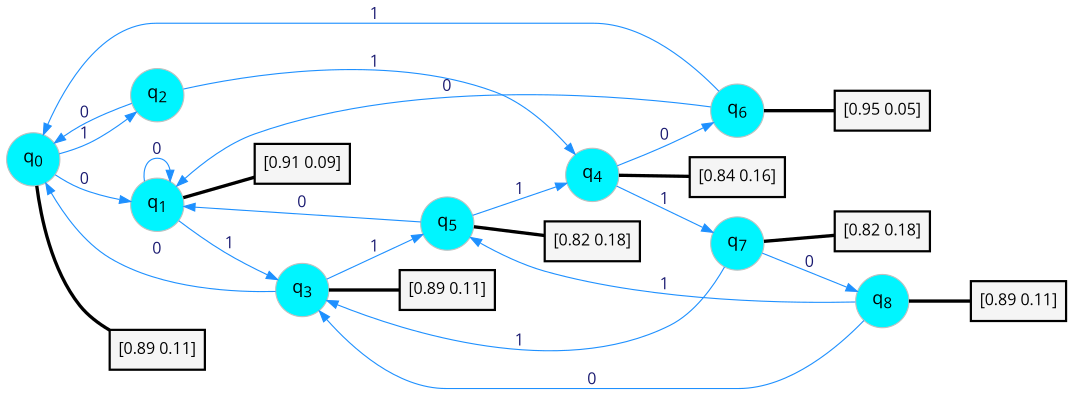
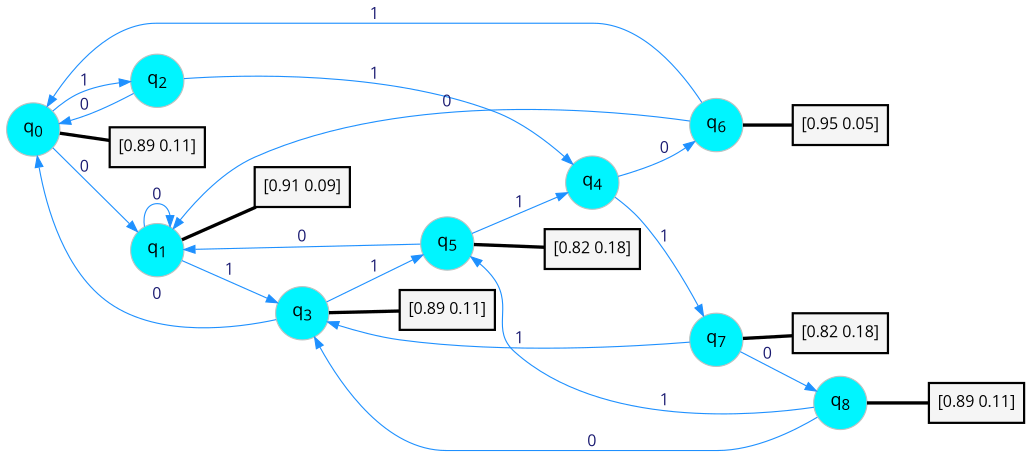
(737, 177) -> none
